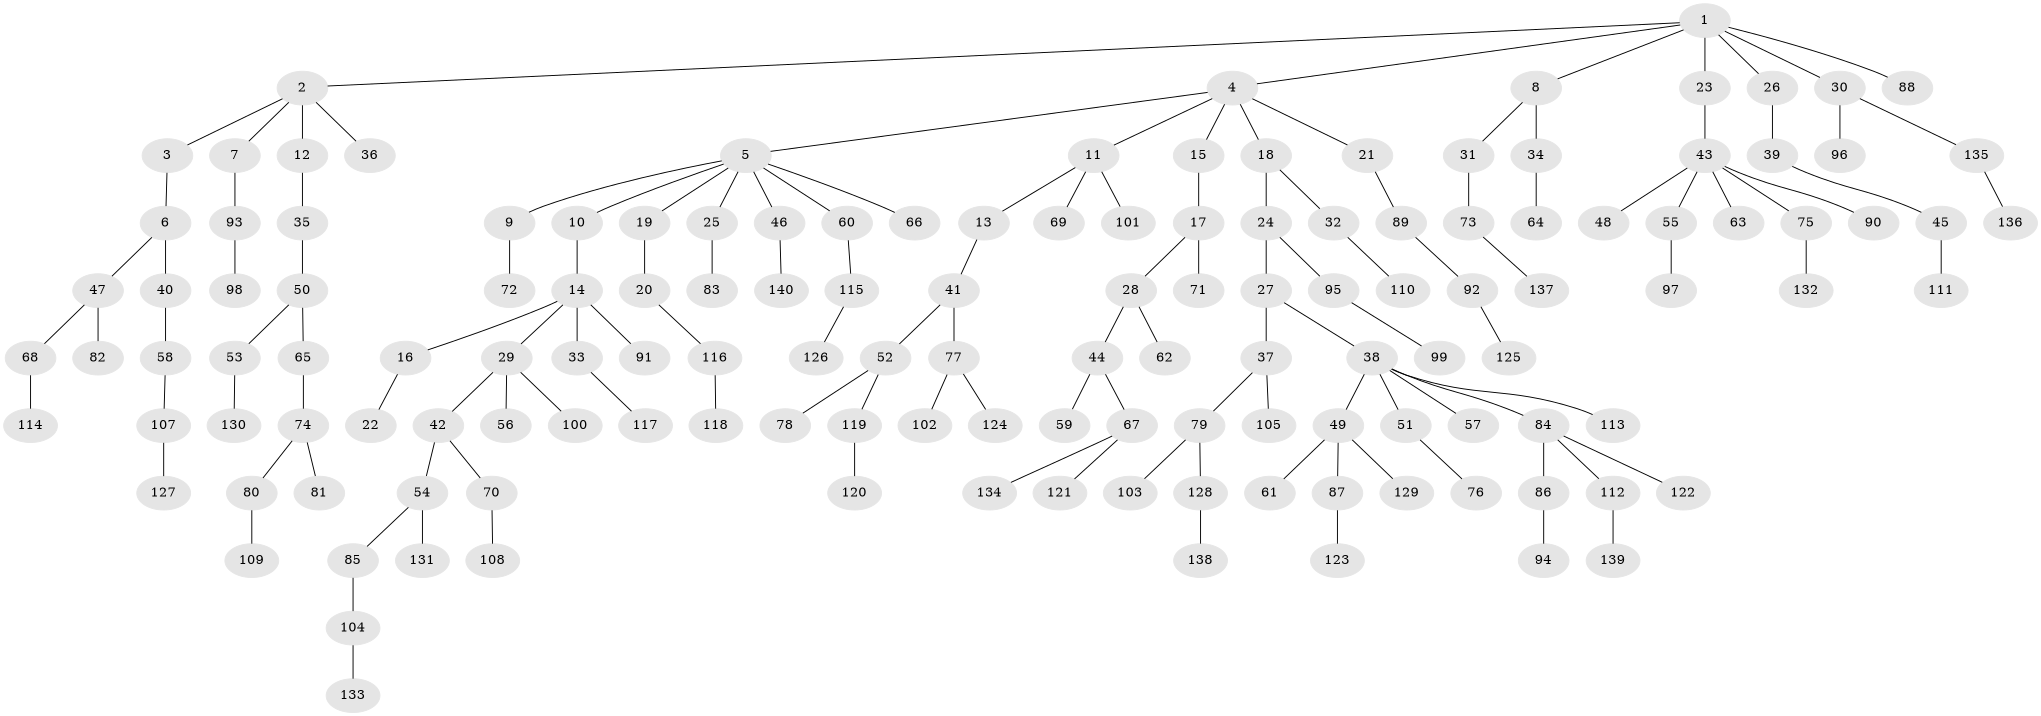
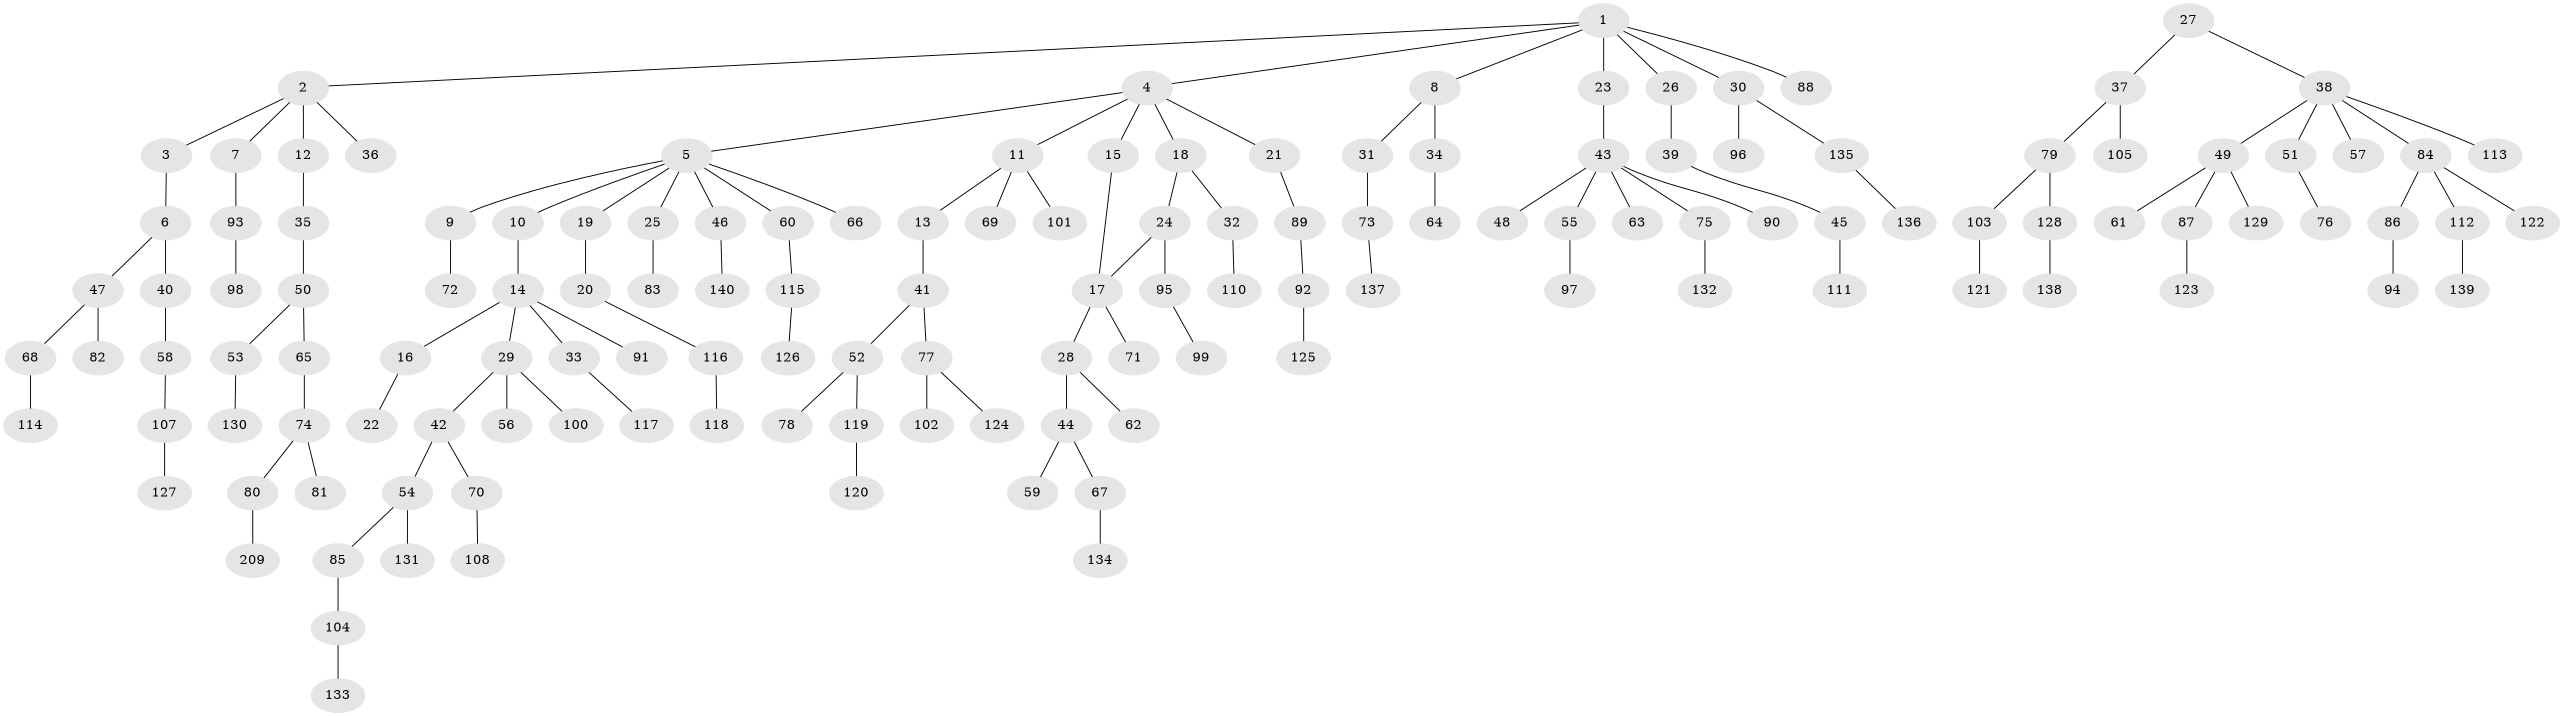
(1266, 257) -> (1131, 257)
(1096, 459) -> (1980, 257)
(252, 561) -> (253, 561)
